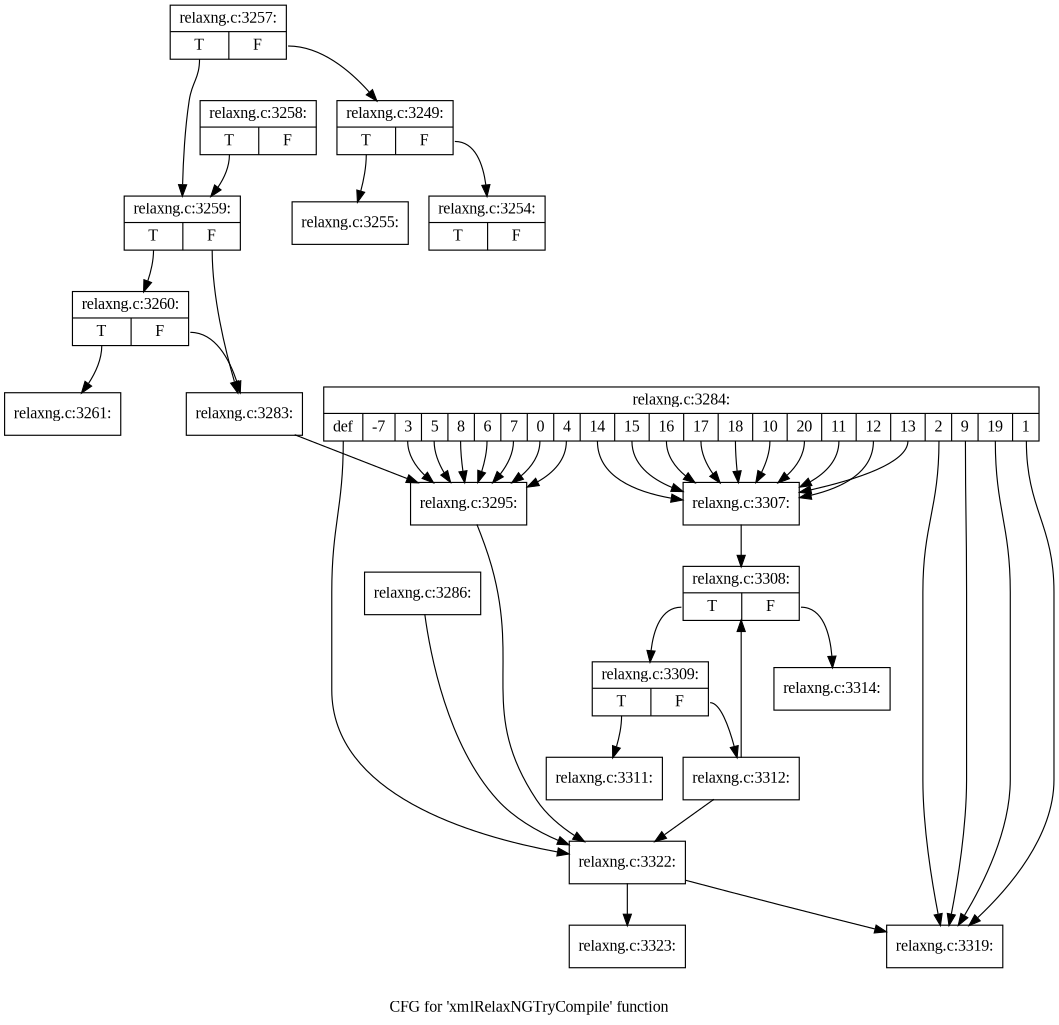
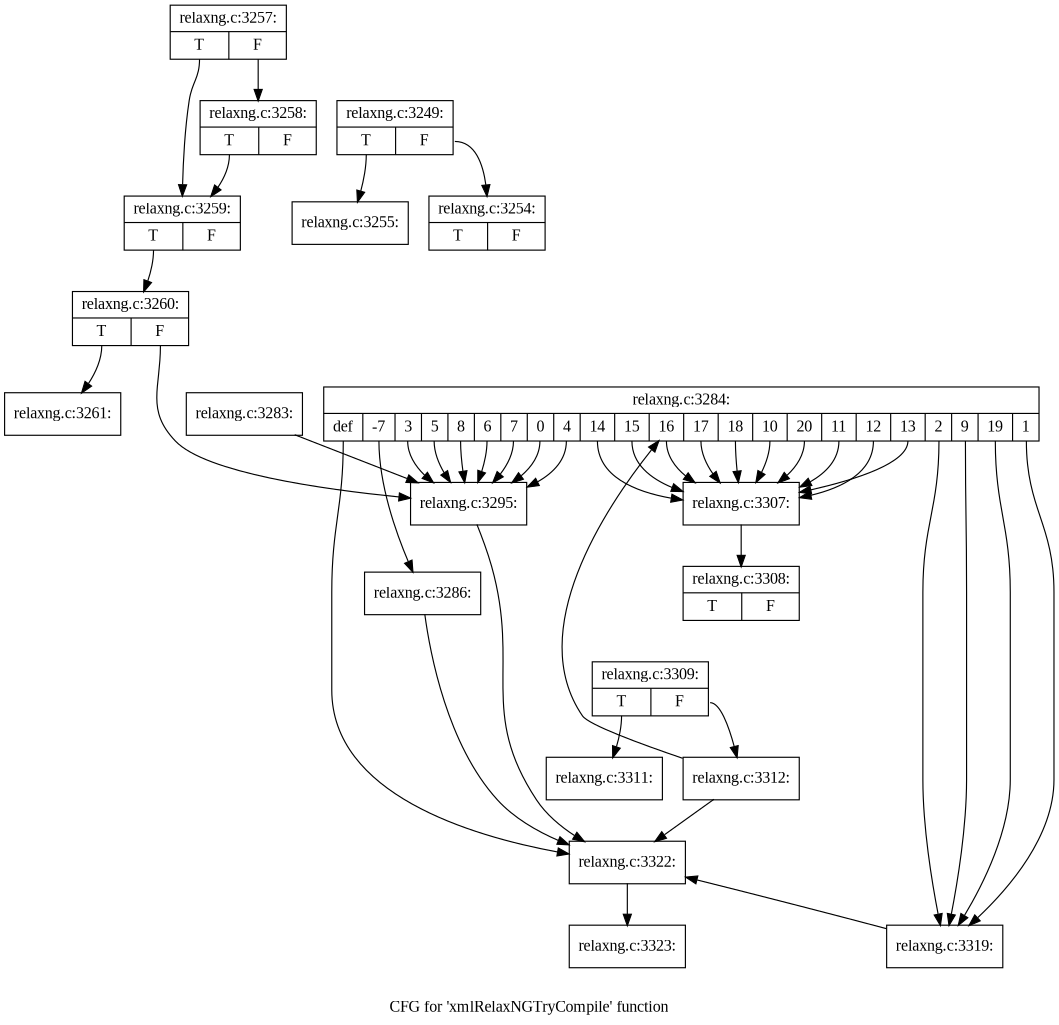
(333, 61) -> (258, 74)
(219, 317) -> none
(217, 345) -> (235, 469)
none -> (389, 506)
(659, 623) -> none
(832, 689) -> none
(741, 695) -> (564, 628)
(780, 905) -> (792, 904)
